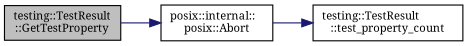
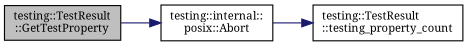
(217, 23) -> (217, 23)
(388, 23) -> (388, 23)
